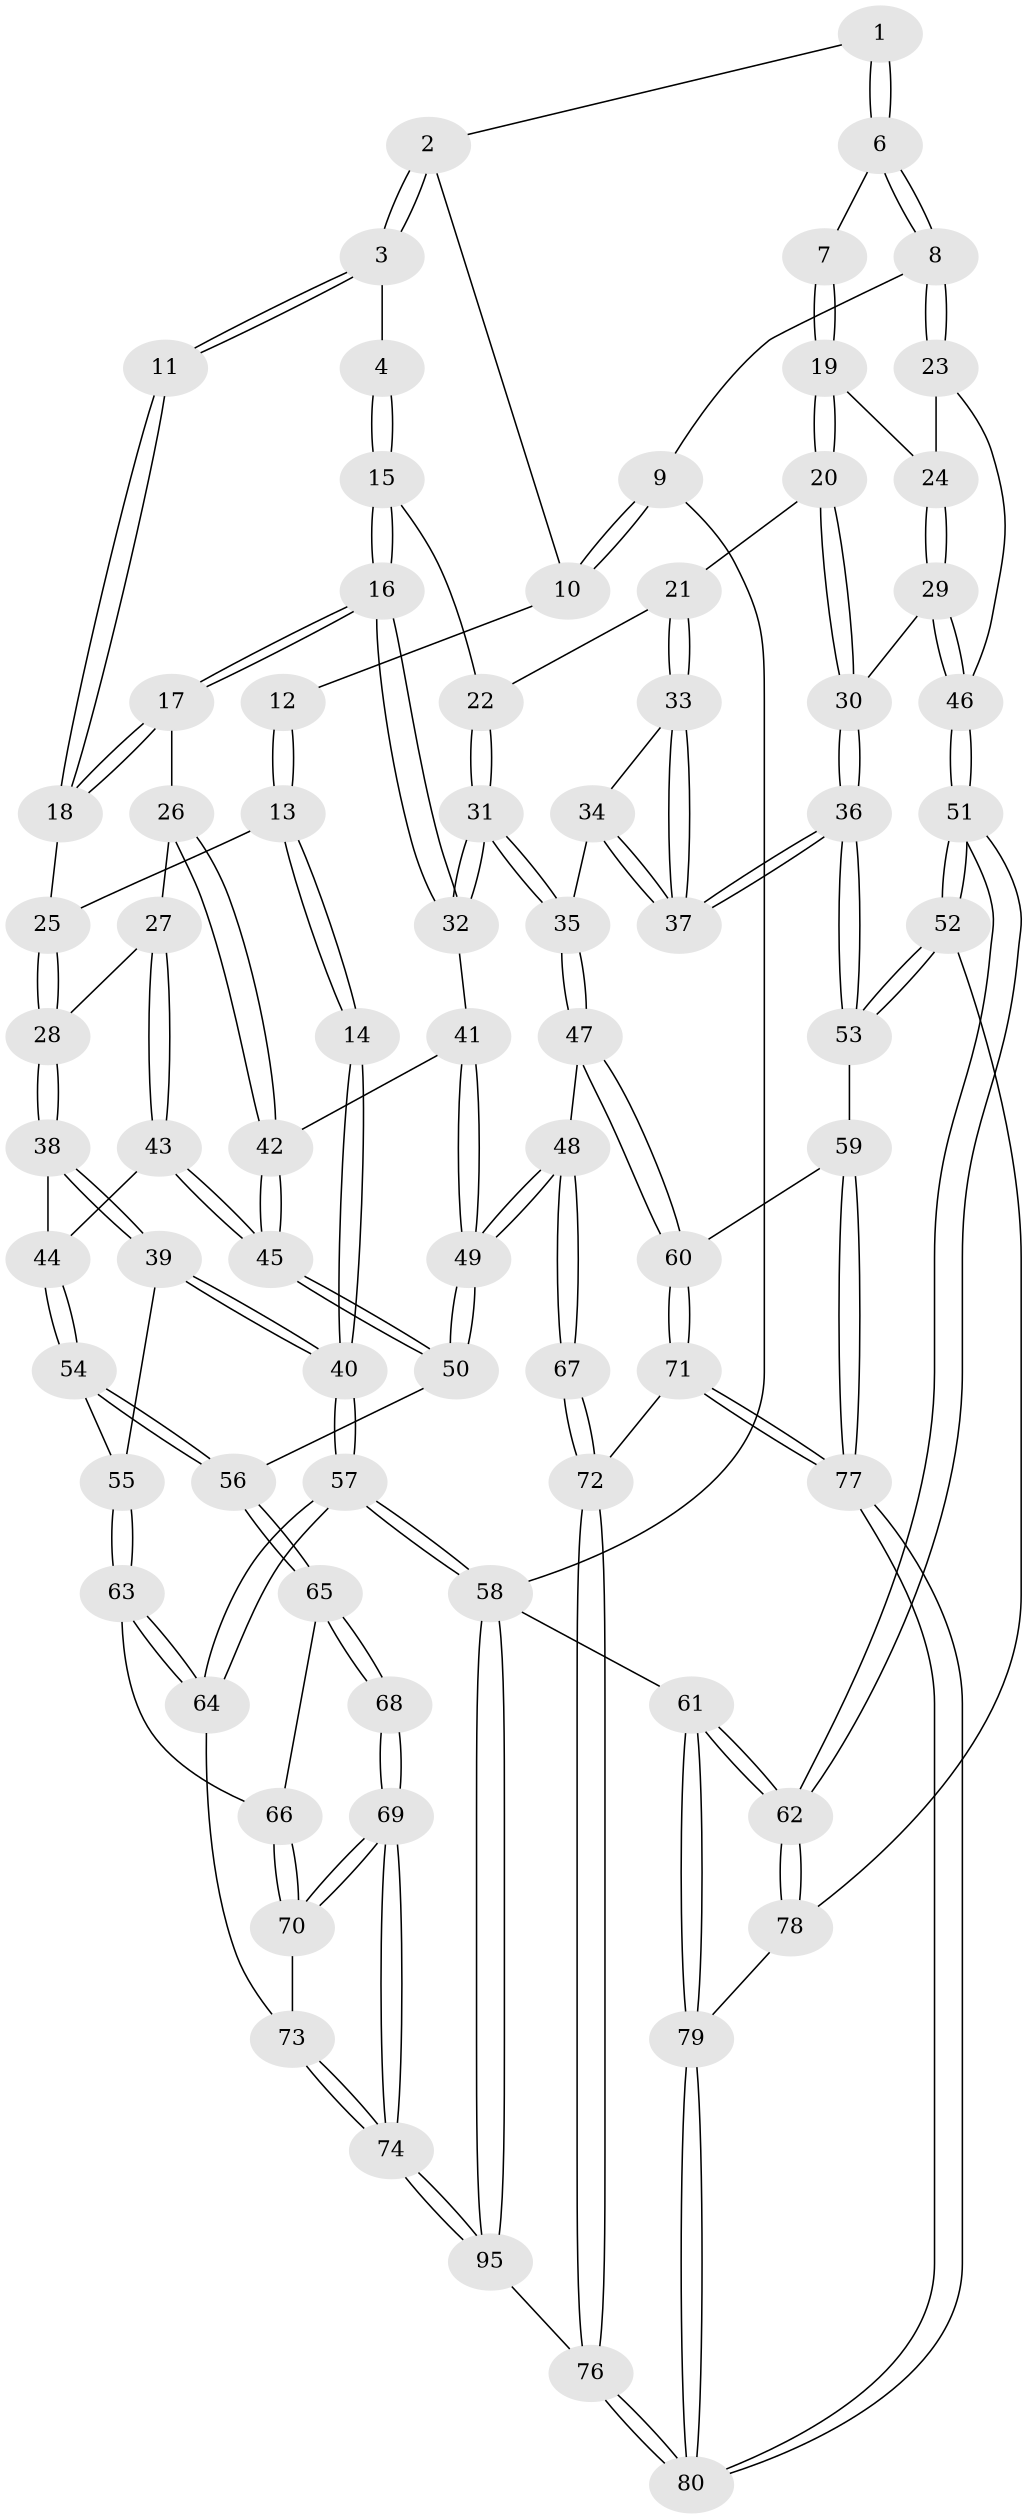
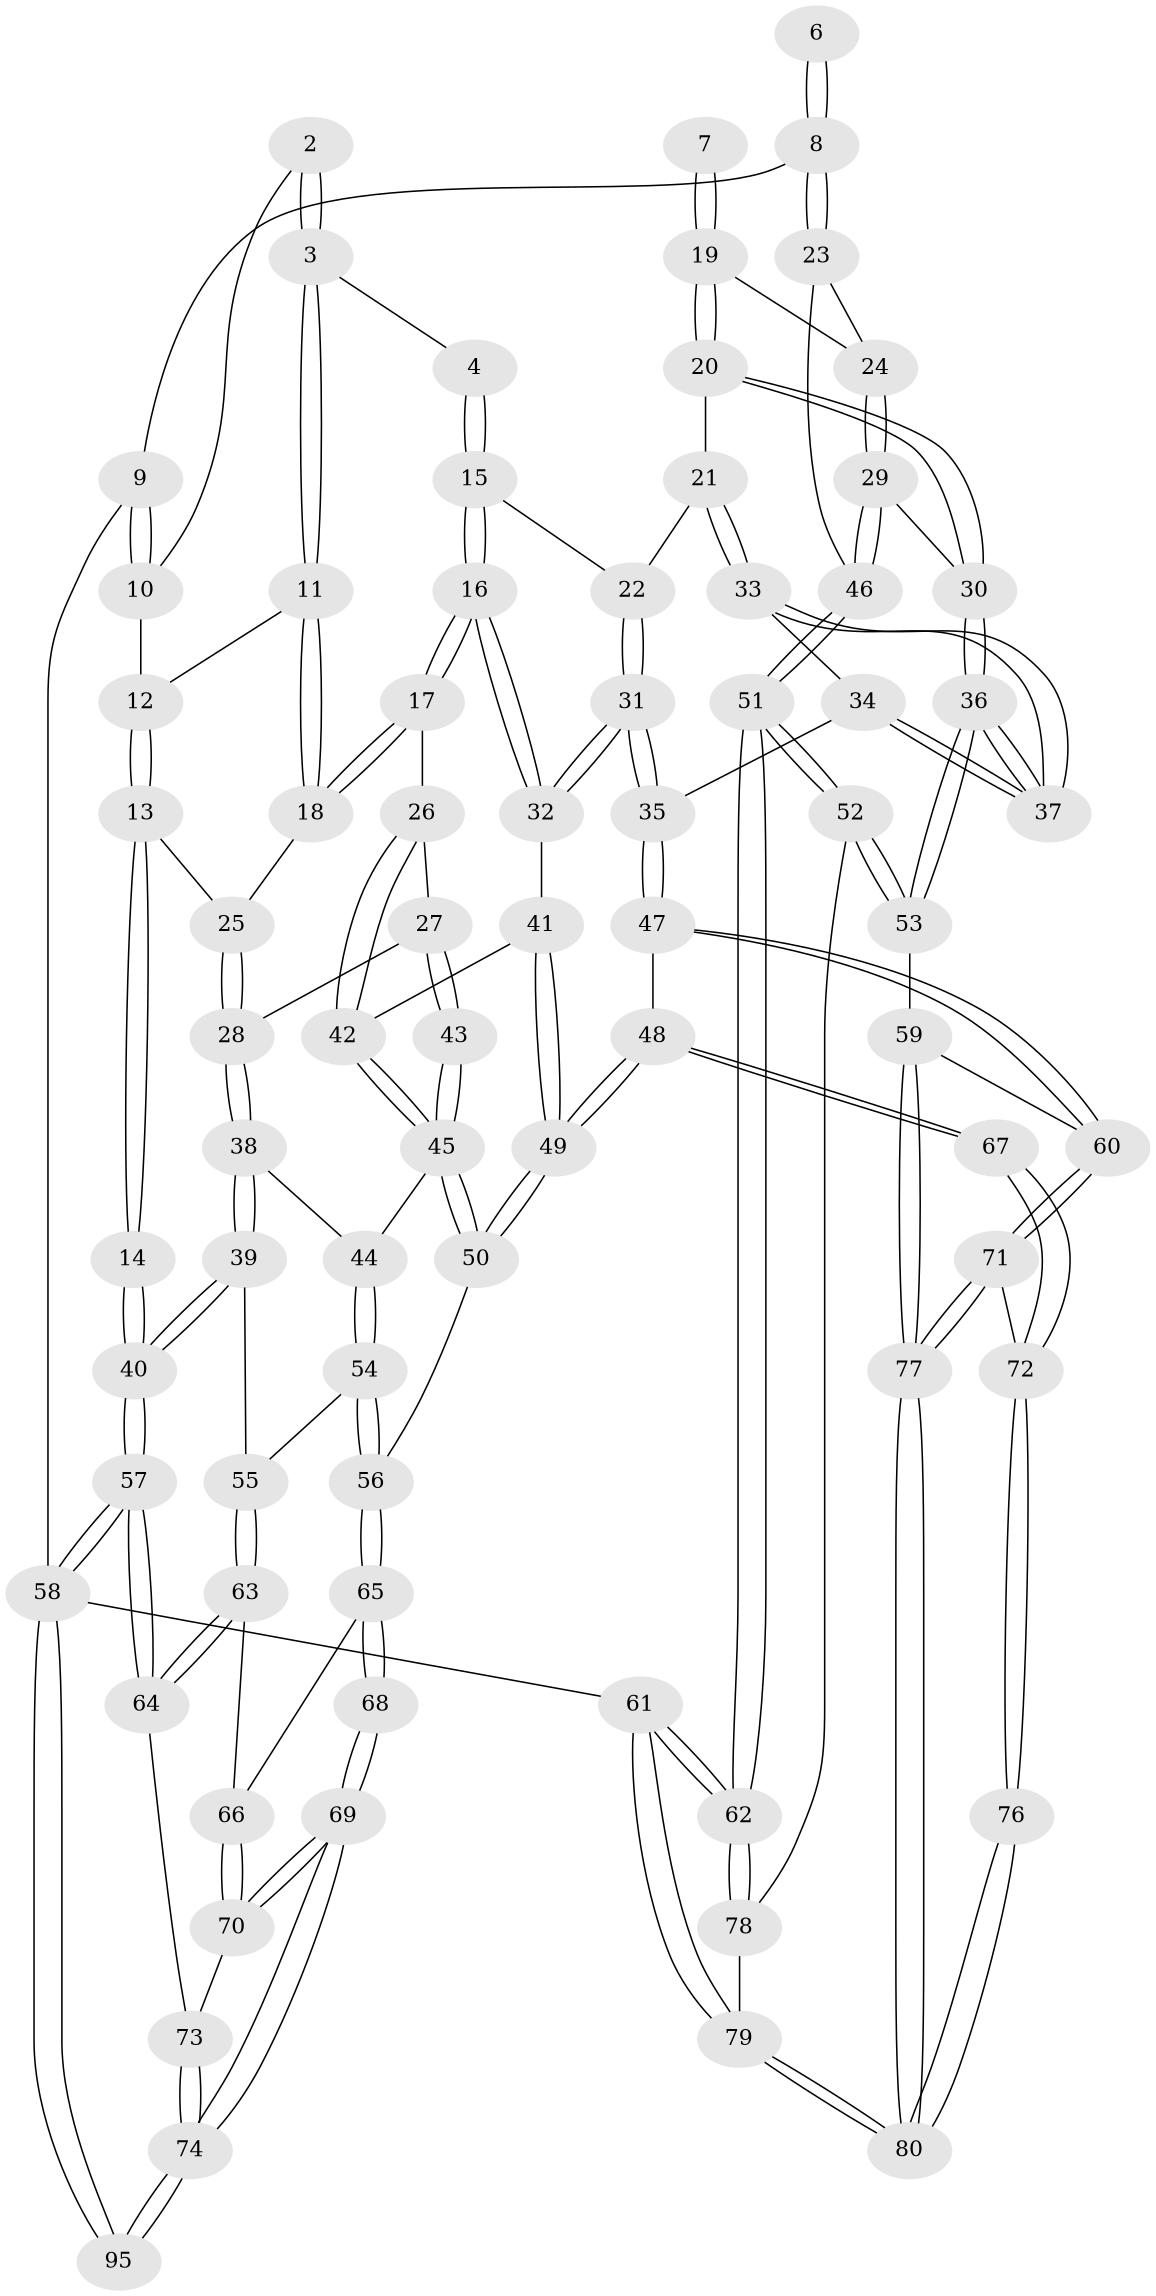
(880, 34) -> none
(852, 201) -> none
none -> (226, 647)
(117, 1191) -> (404, 1204)
(541, 2318) -> none
